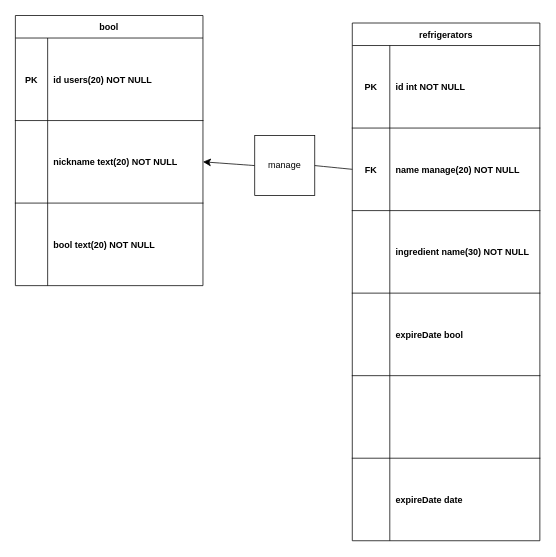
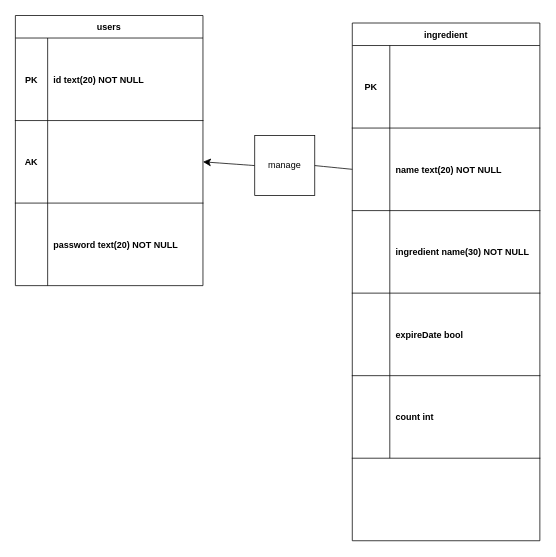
(109, 27) -> (109, 27)
(446, 35) -> (446, 35)
(101, 80) -> (99, 80)
(465, 87) -> none
none -> (32, 162)
(125, 162) -> none
(371, 169) -> none
(452, 170) -> (447, 170)
(105, 245) -> (116, 245)
none -> (465, 417)
(465, 499) -> none
